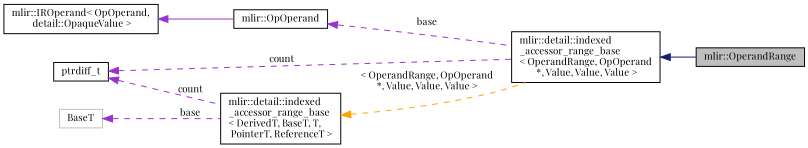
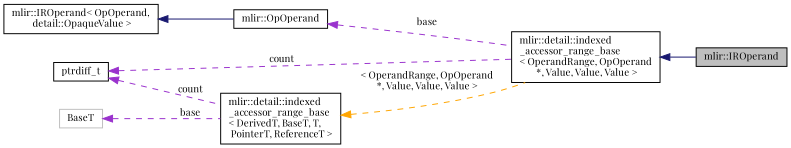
(201, 19) -> (201, 19)
(750, 57) -> (742, 57)
